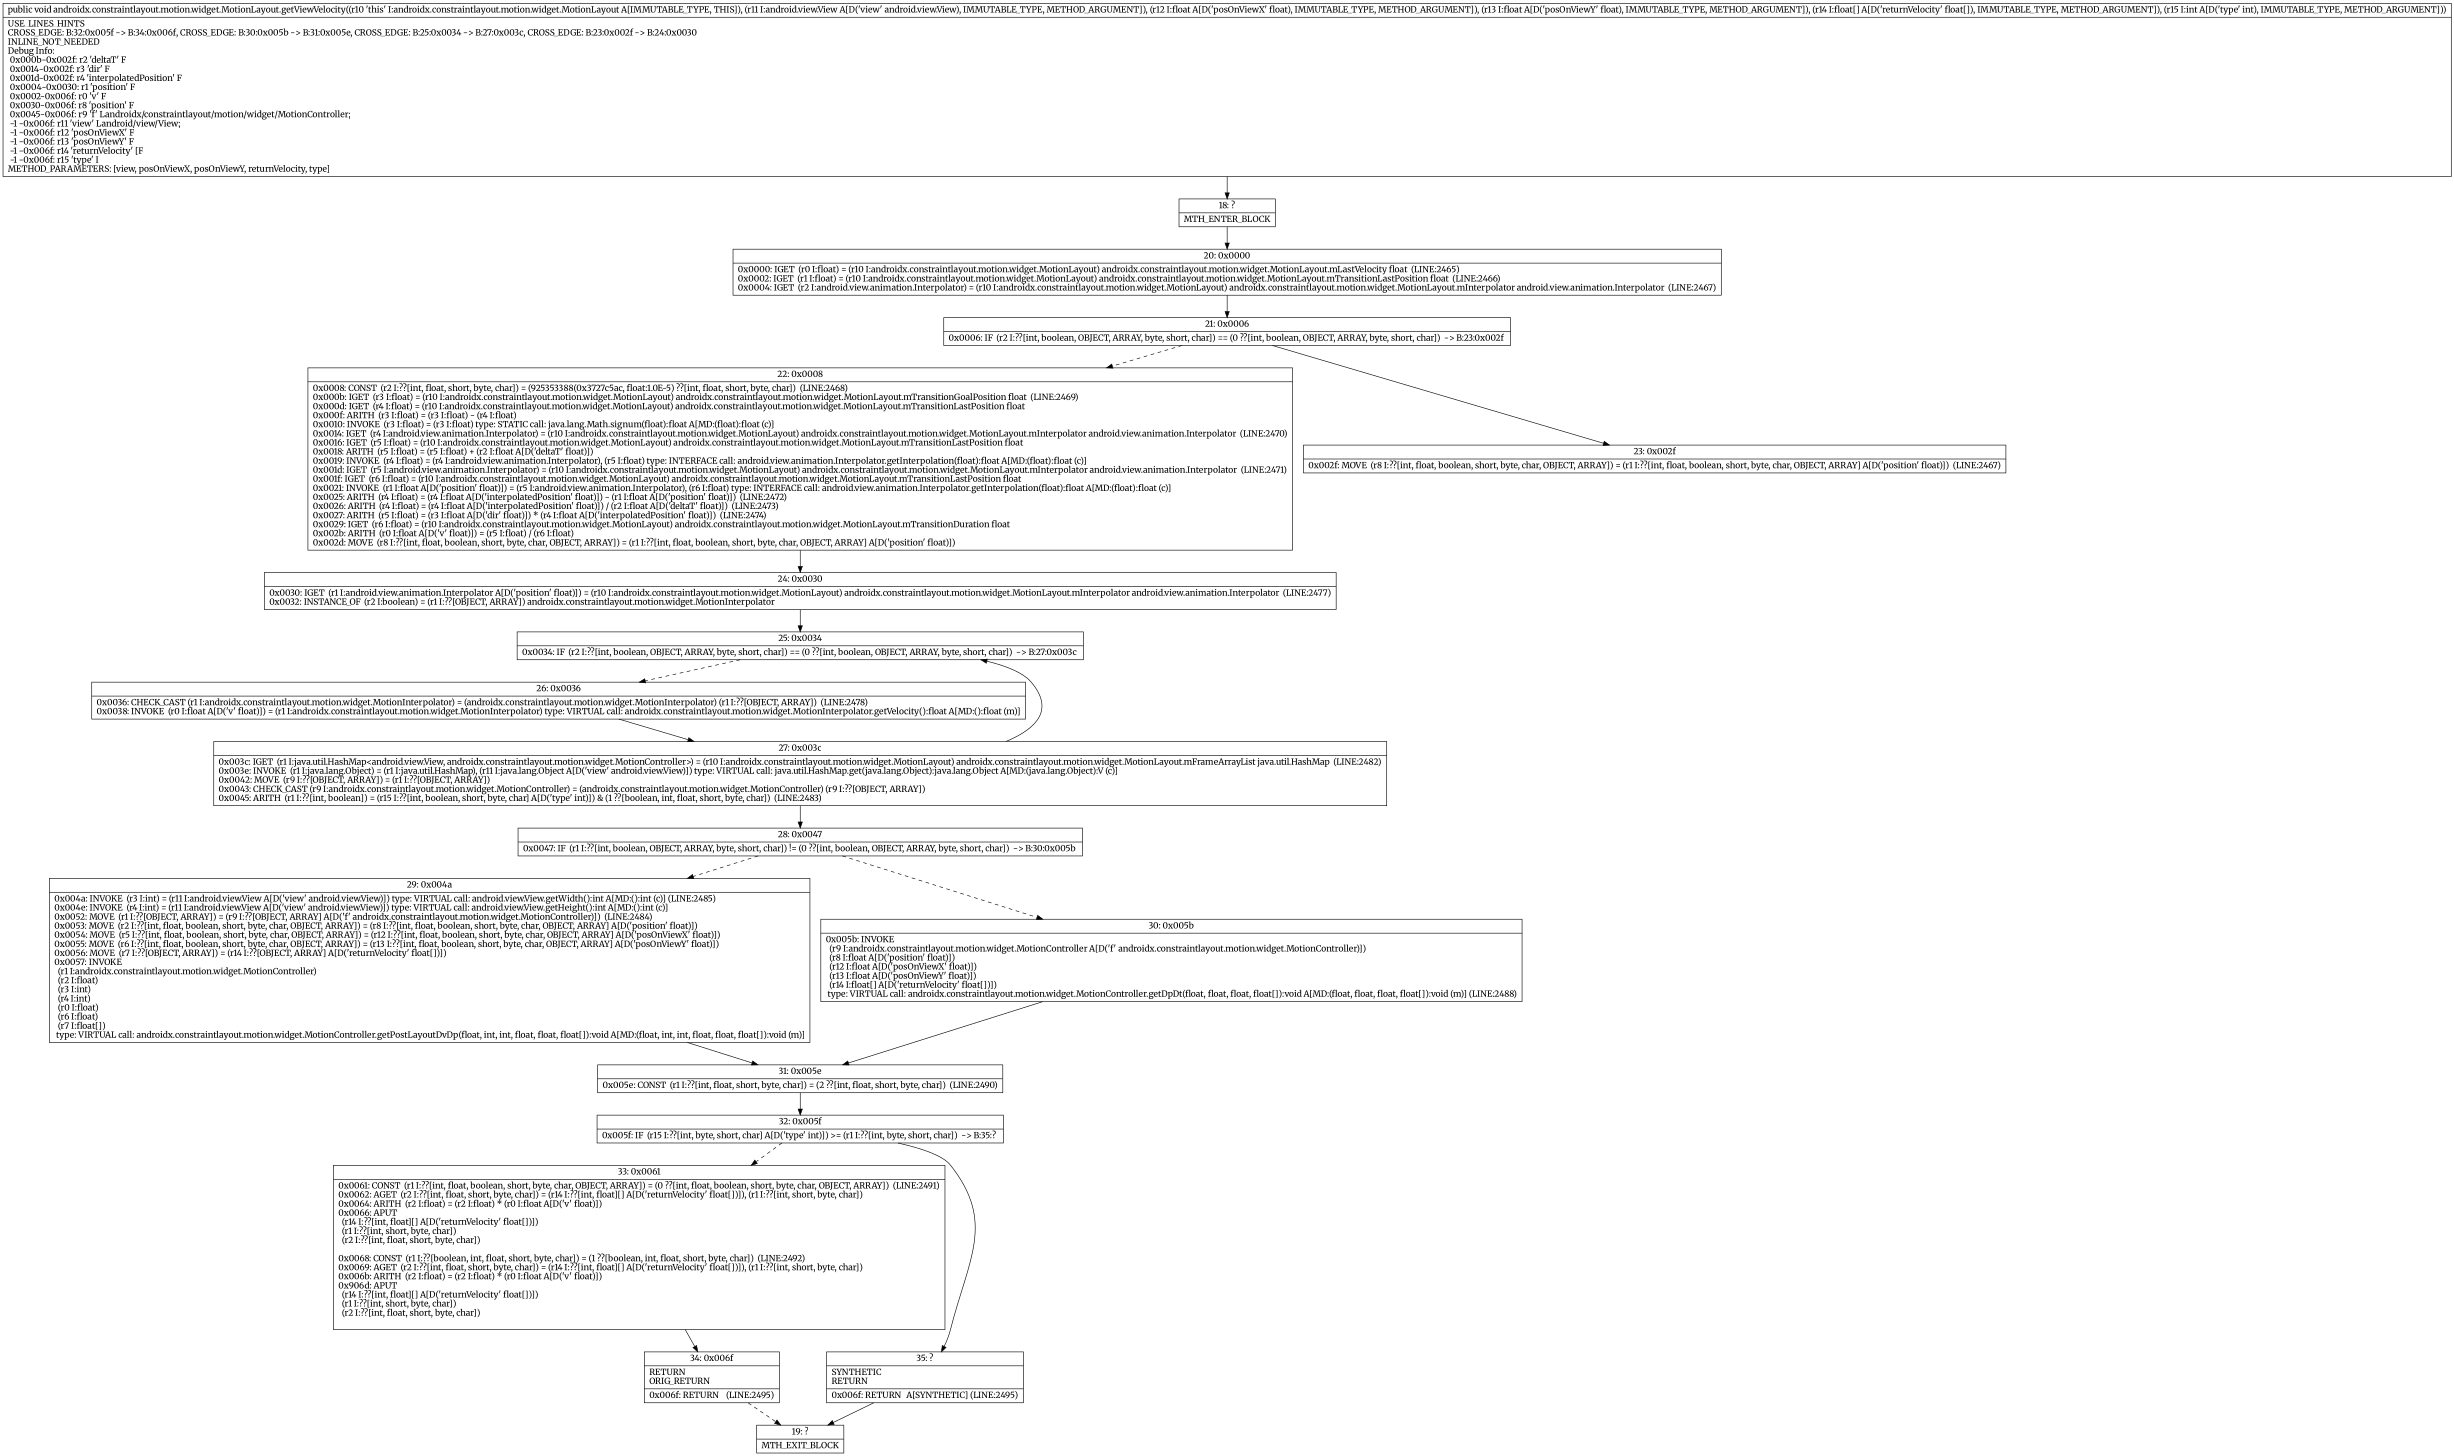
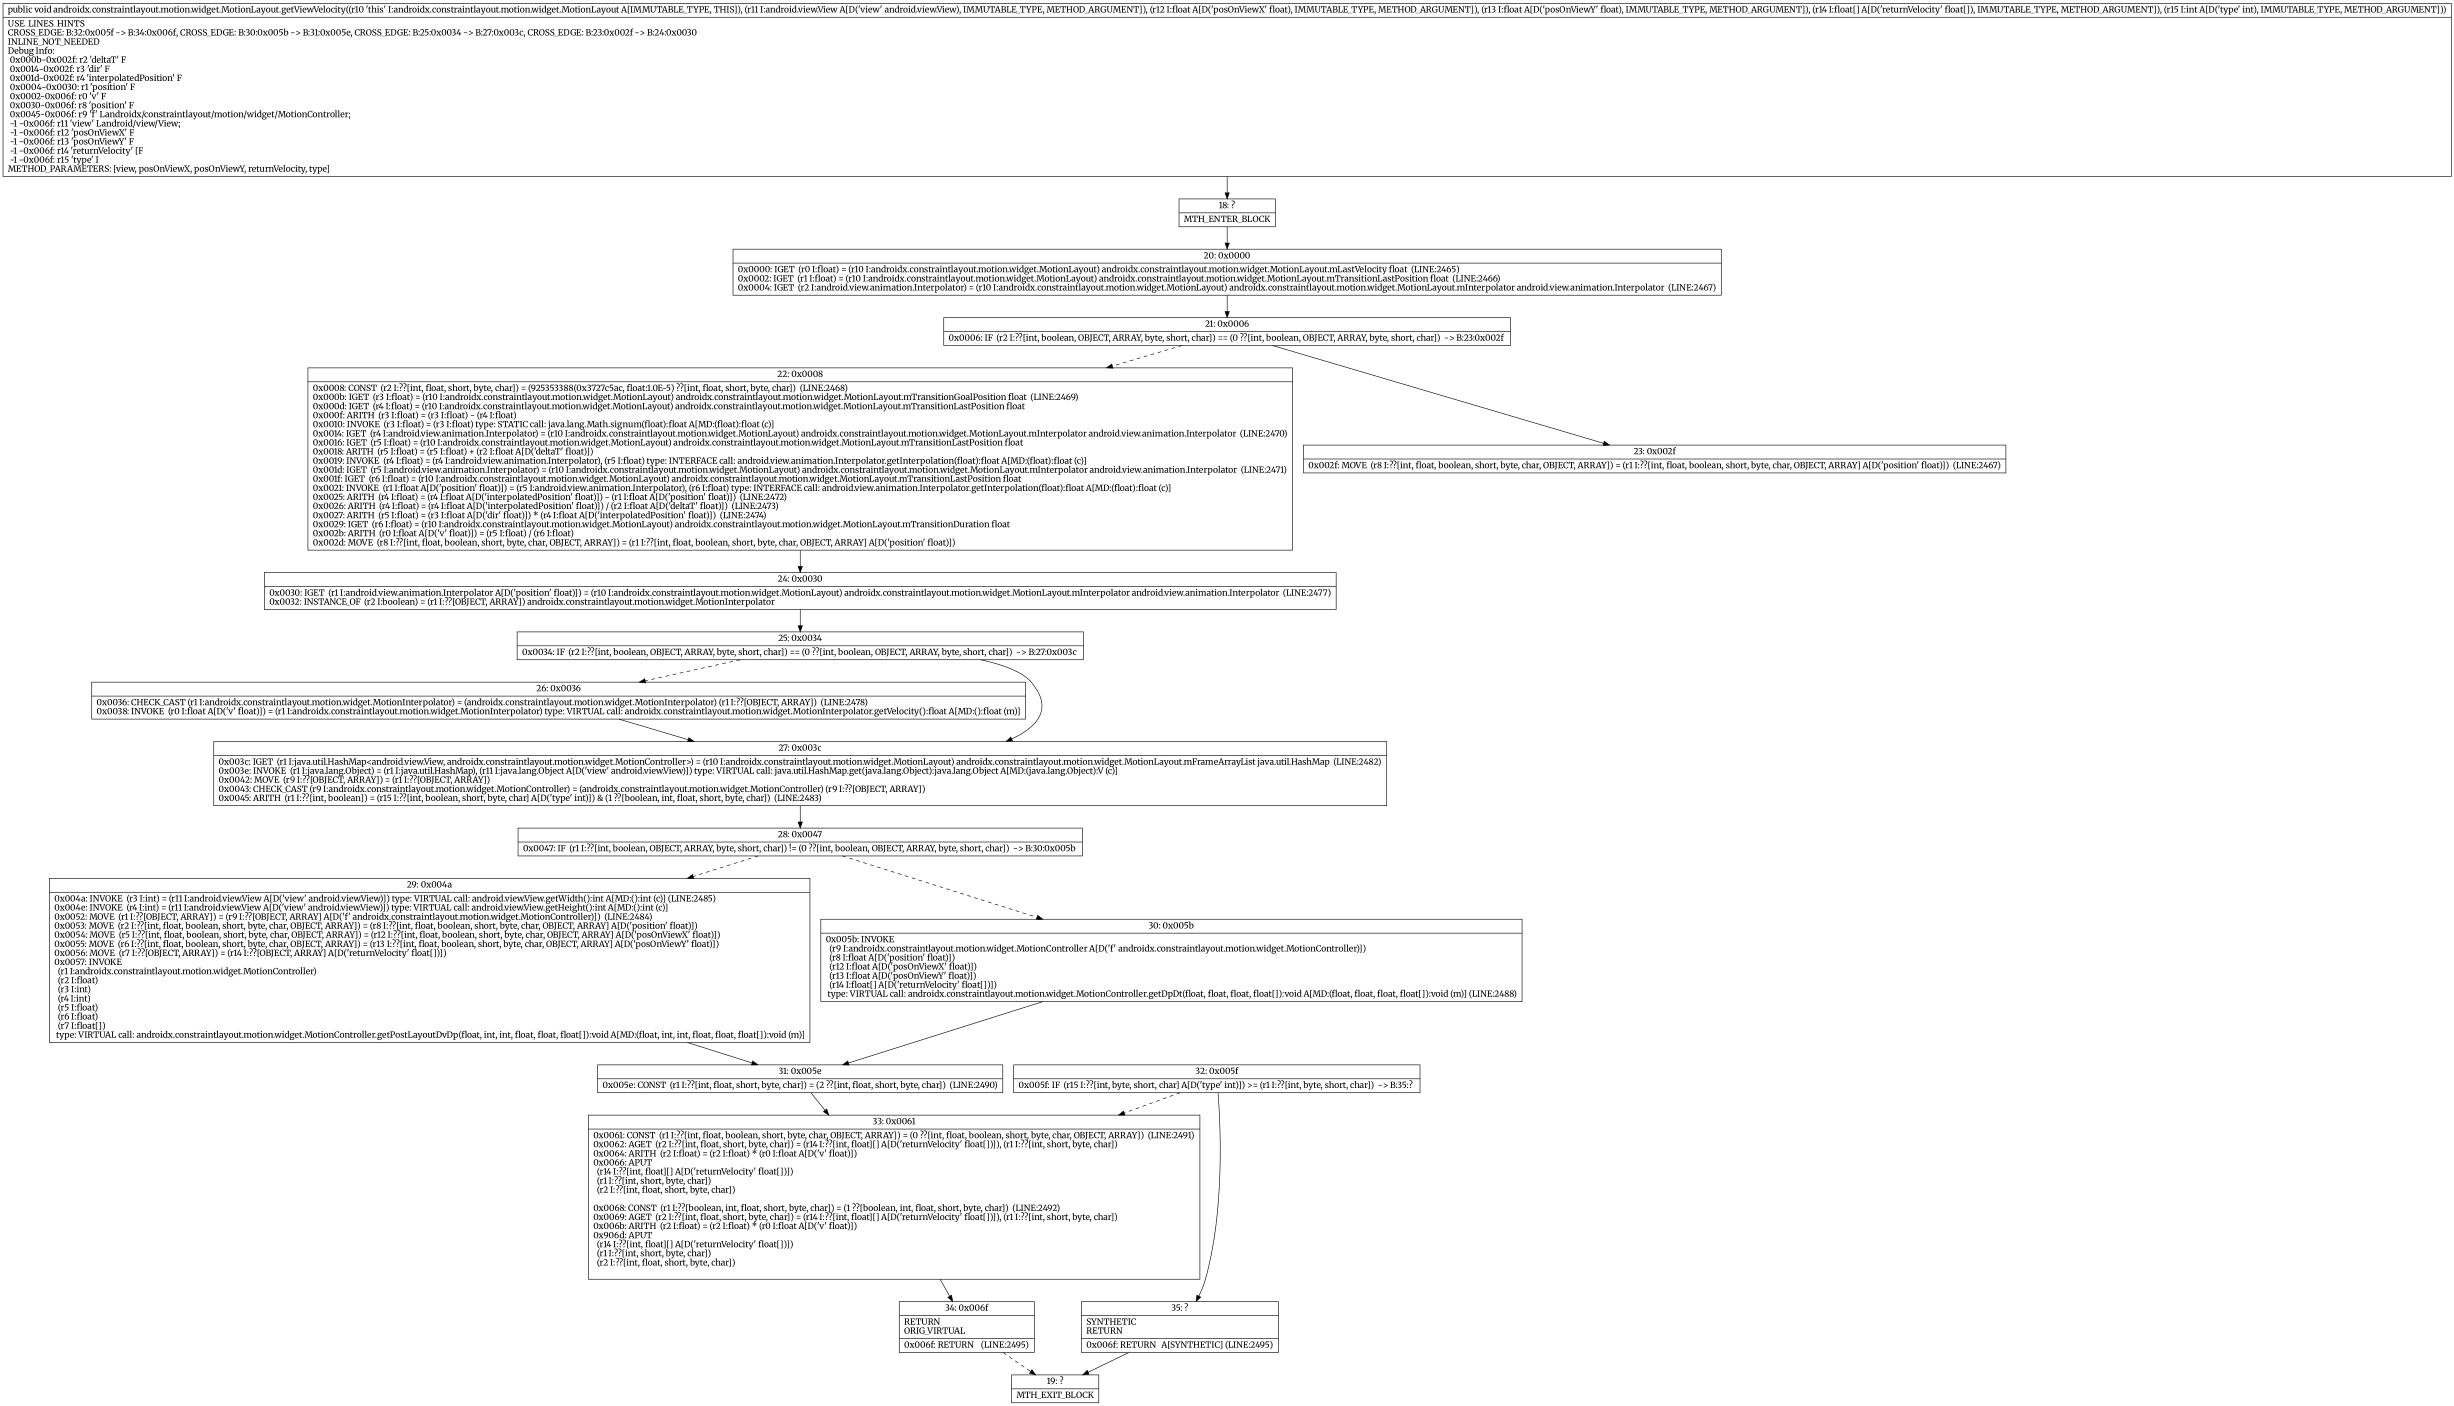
(1039, 695) -> (1036, 689)
(77, 1008) -> (76, 1008)
(800, 1101) -> (818, 1102)
(679, 1382) -> (935, 1331)
